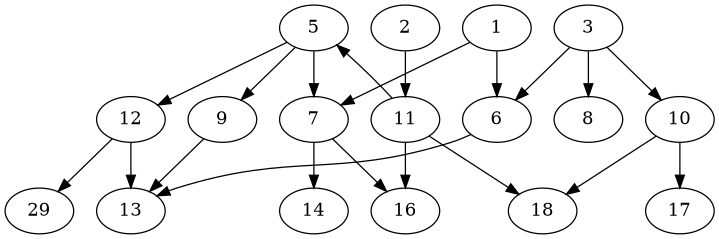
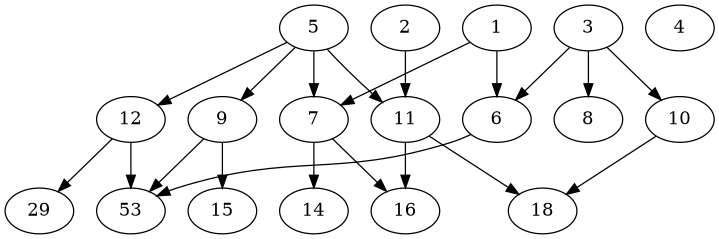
none -> (680, 28)
(370, 75) -> (349, 72)
(131, 211) -> (131, 211)
none -> (222, 211)
(680, 211) -> none
